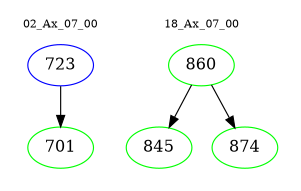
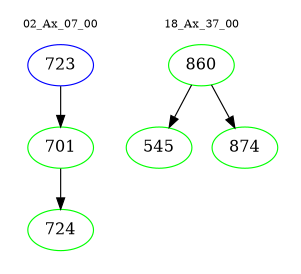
(202, 25) -> (202, 25)
(159, 148) -> (159, 148)
none -> (61, 230)
